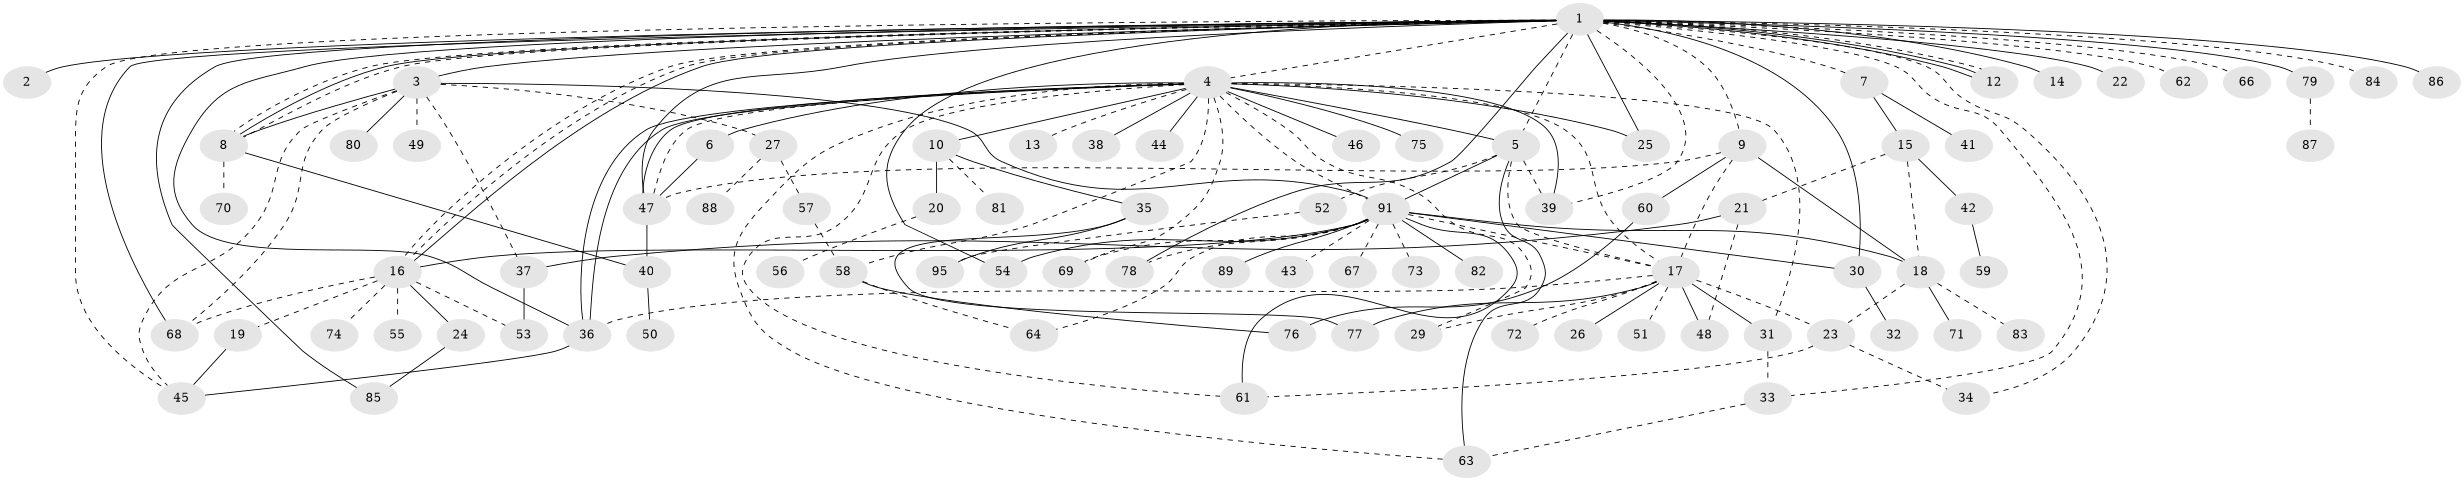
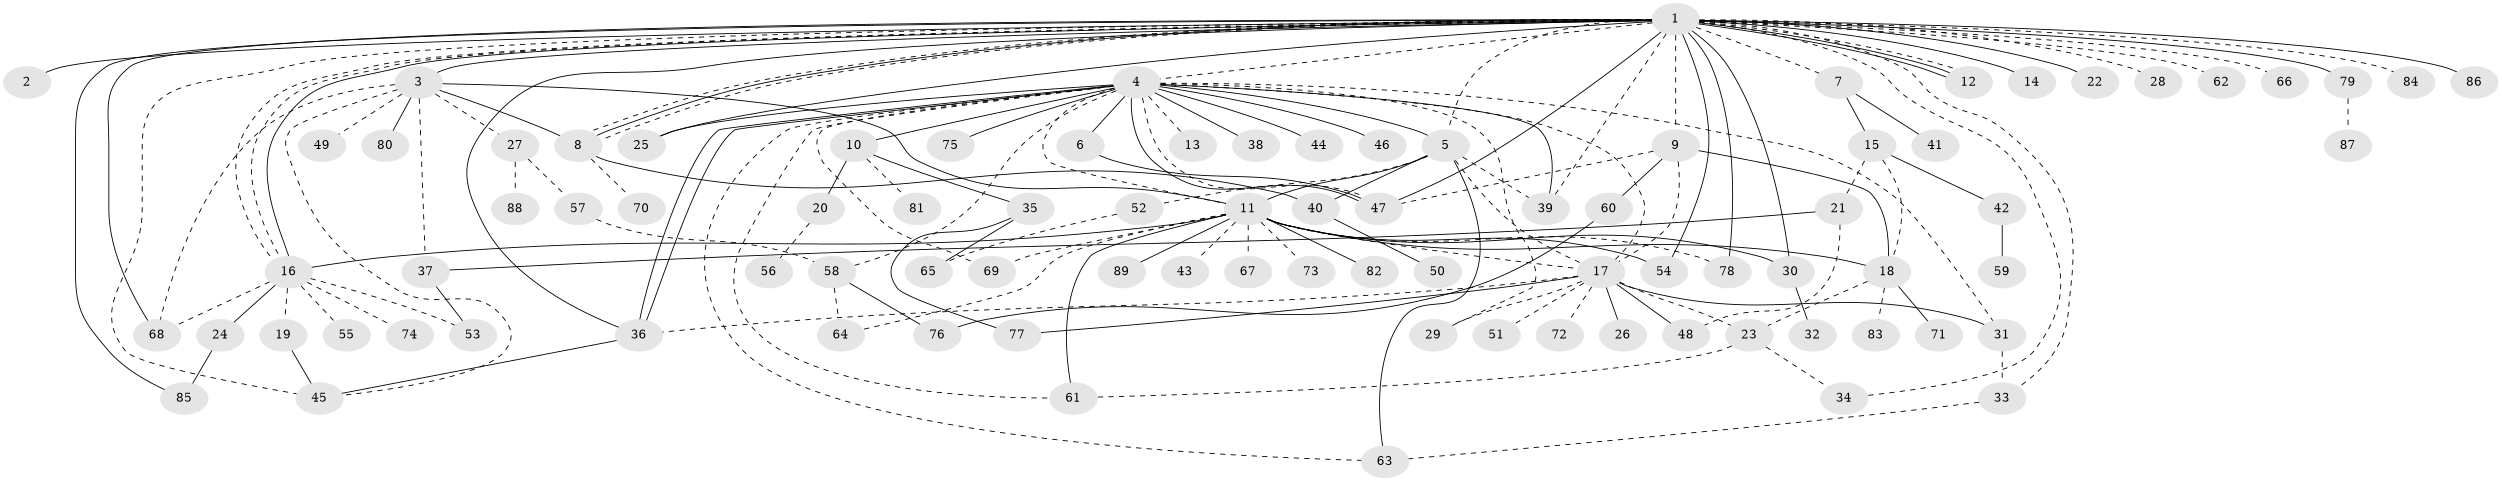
none -> (2158, 83)
(1386, 209) -> (1248, 209)
(647, 241) -> (1381, 177)
(940, 272) -> (929, 272)
